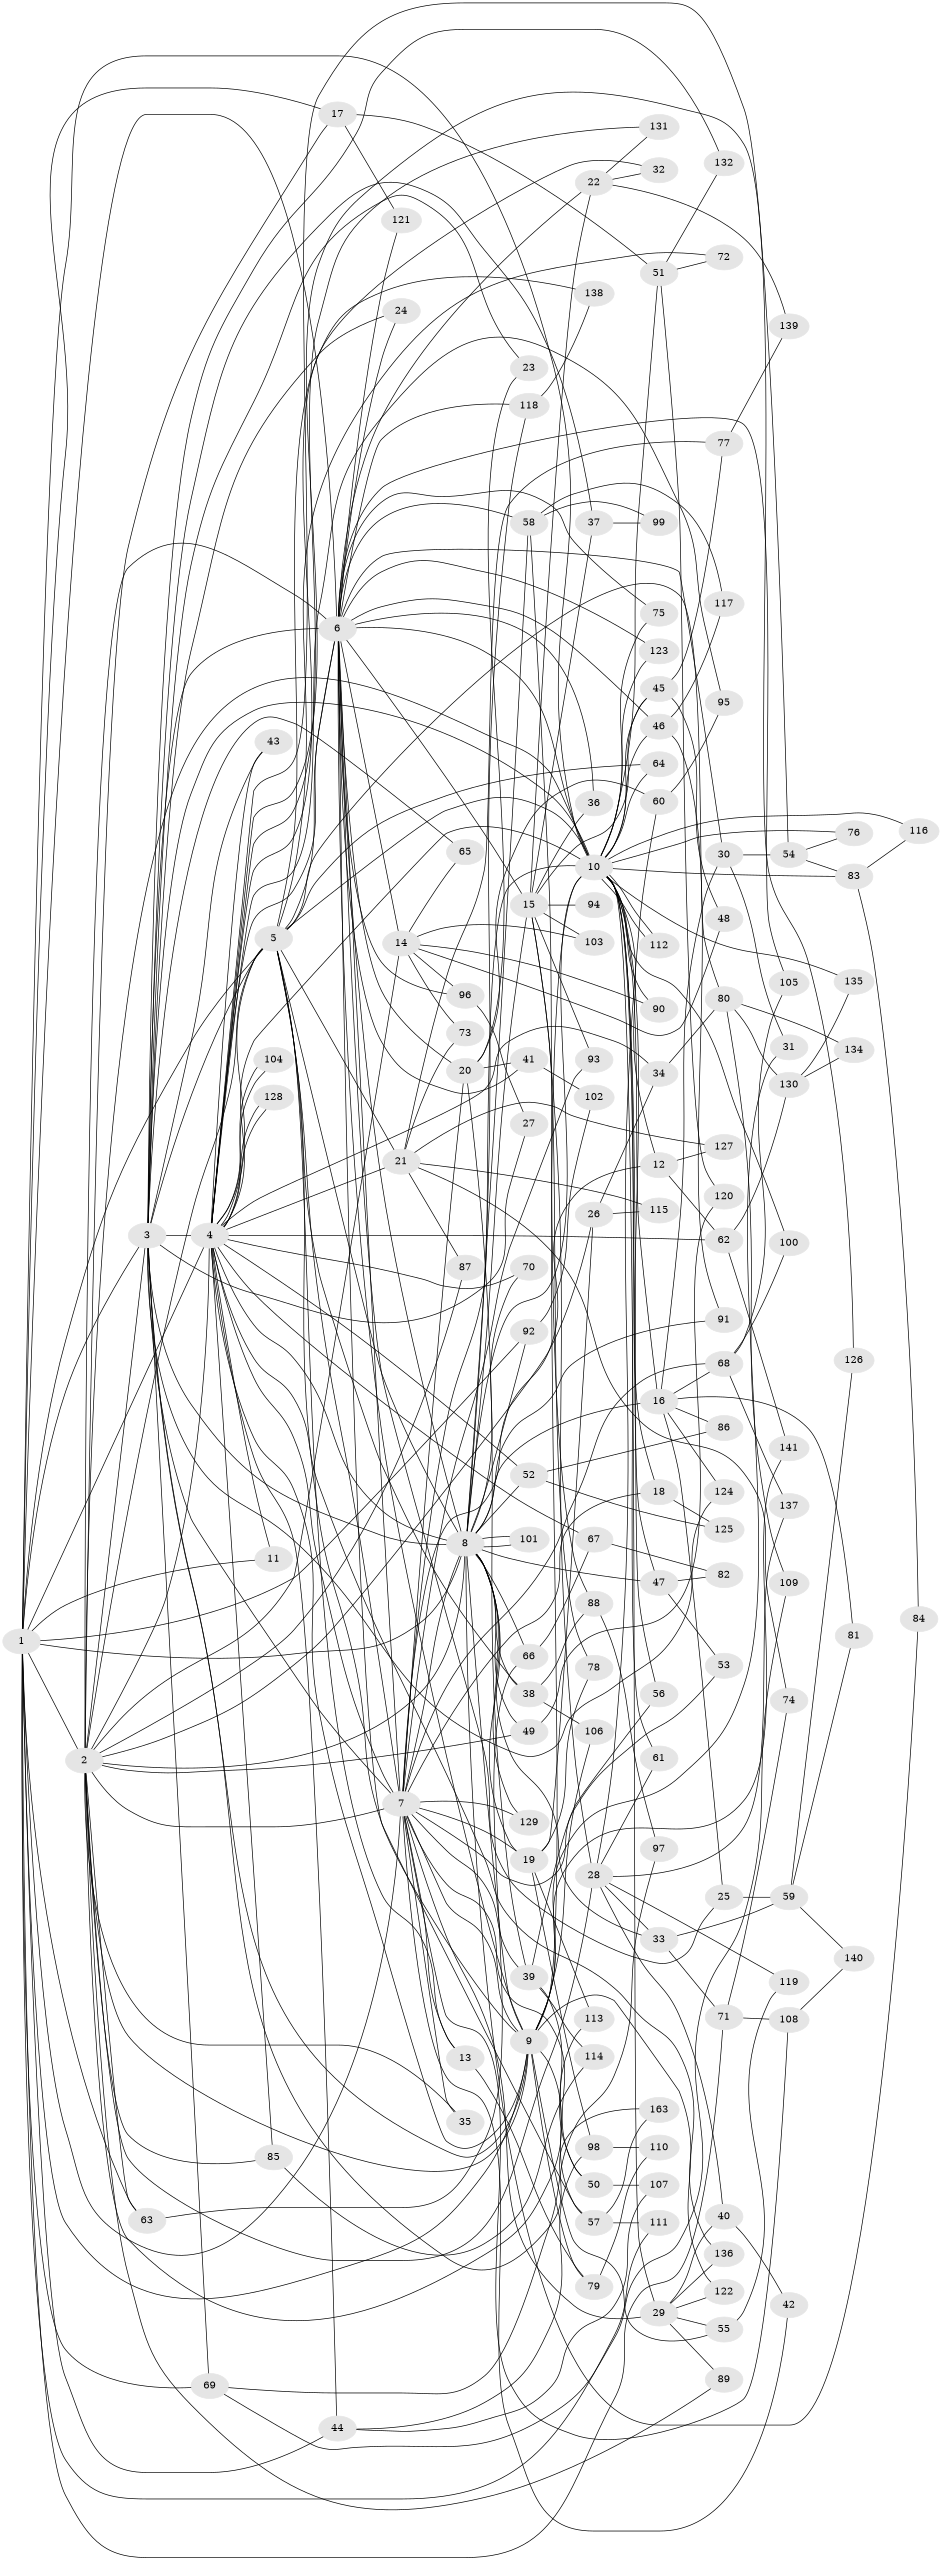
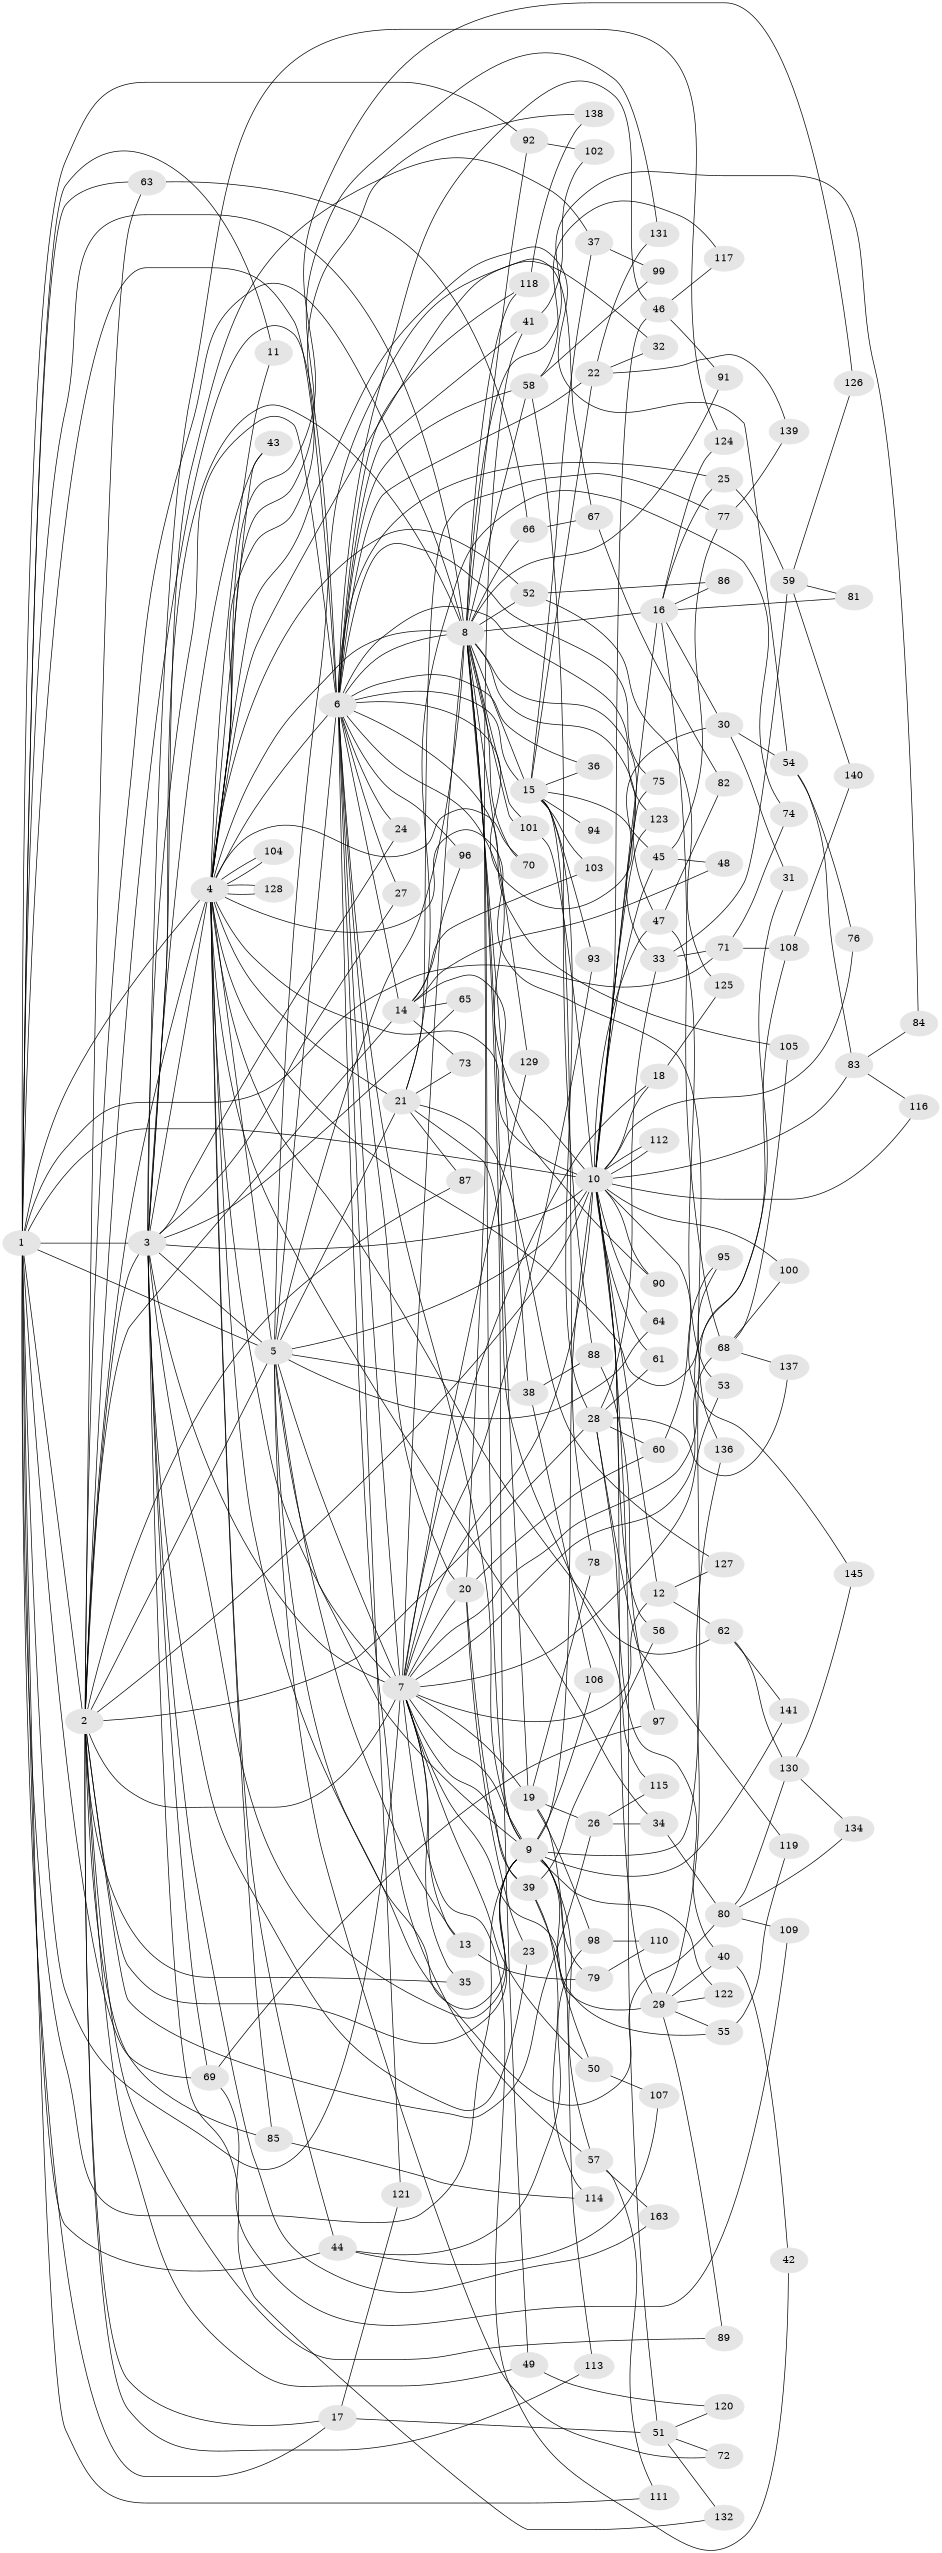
(854, 982) -> (854, 1574)
(511, 1082) -> (366, 801)
(567, 1165) -> (577, 1017)
